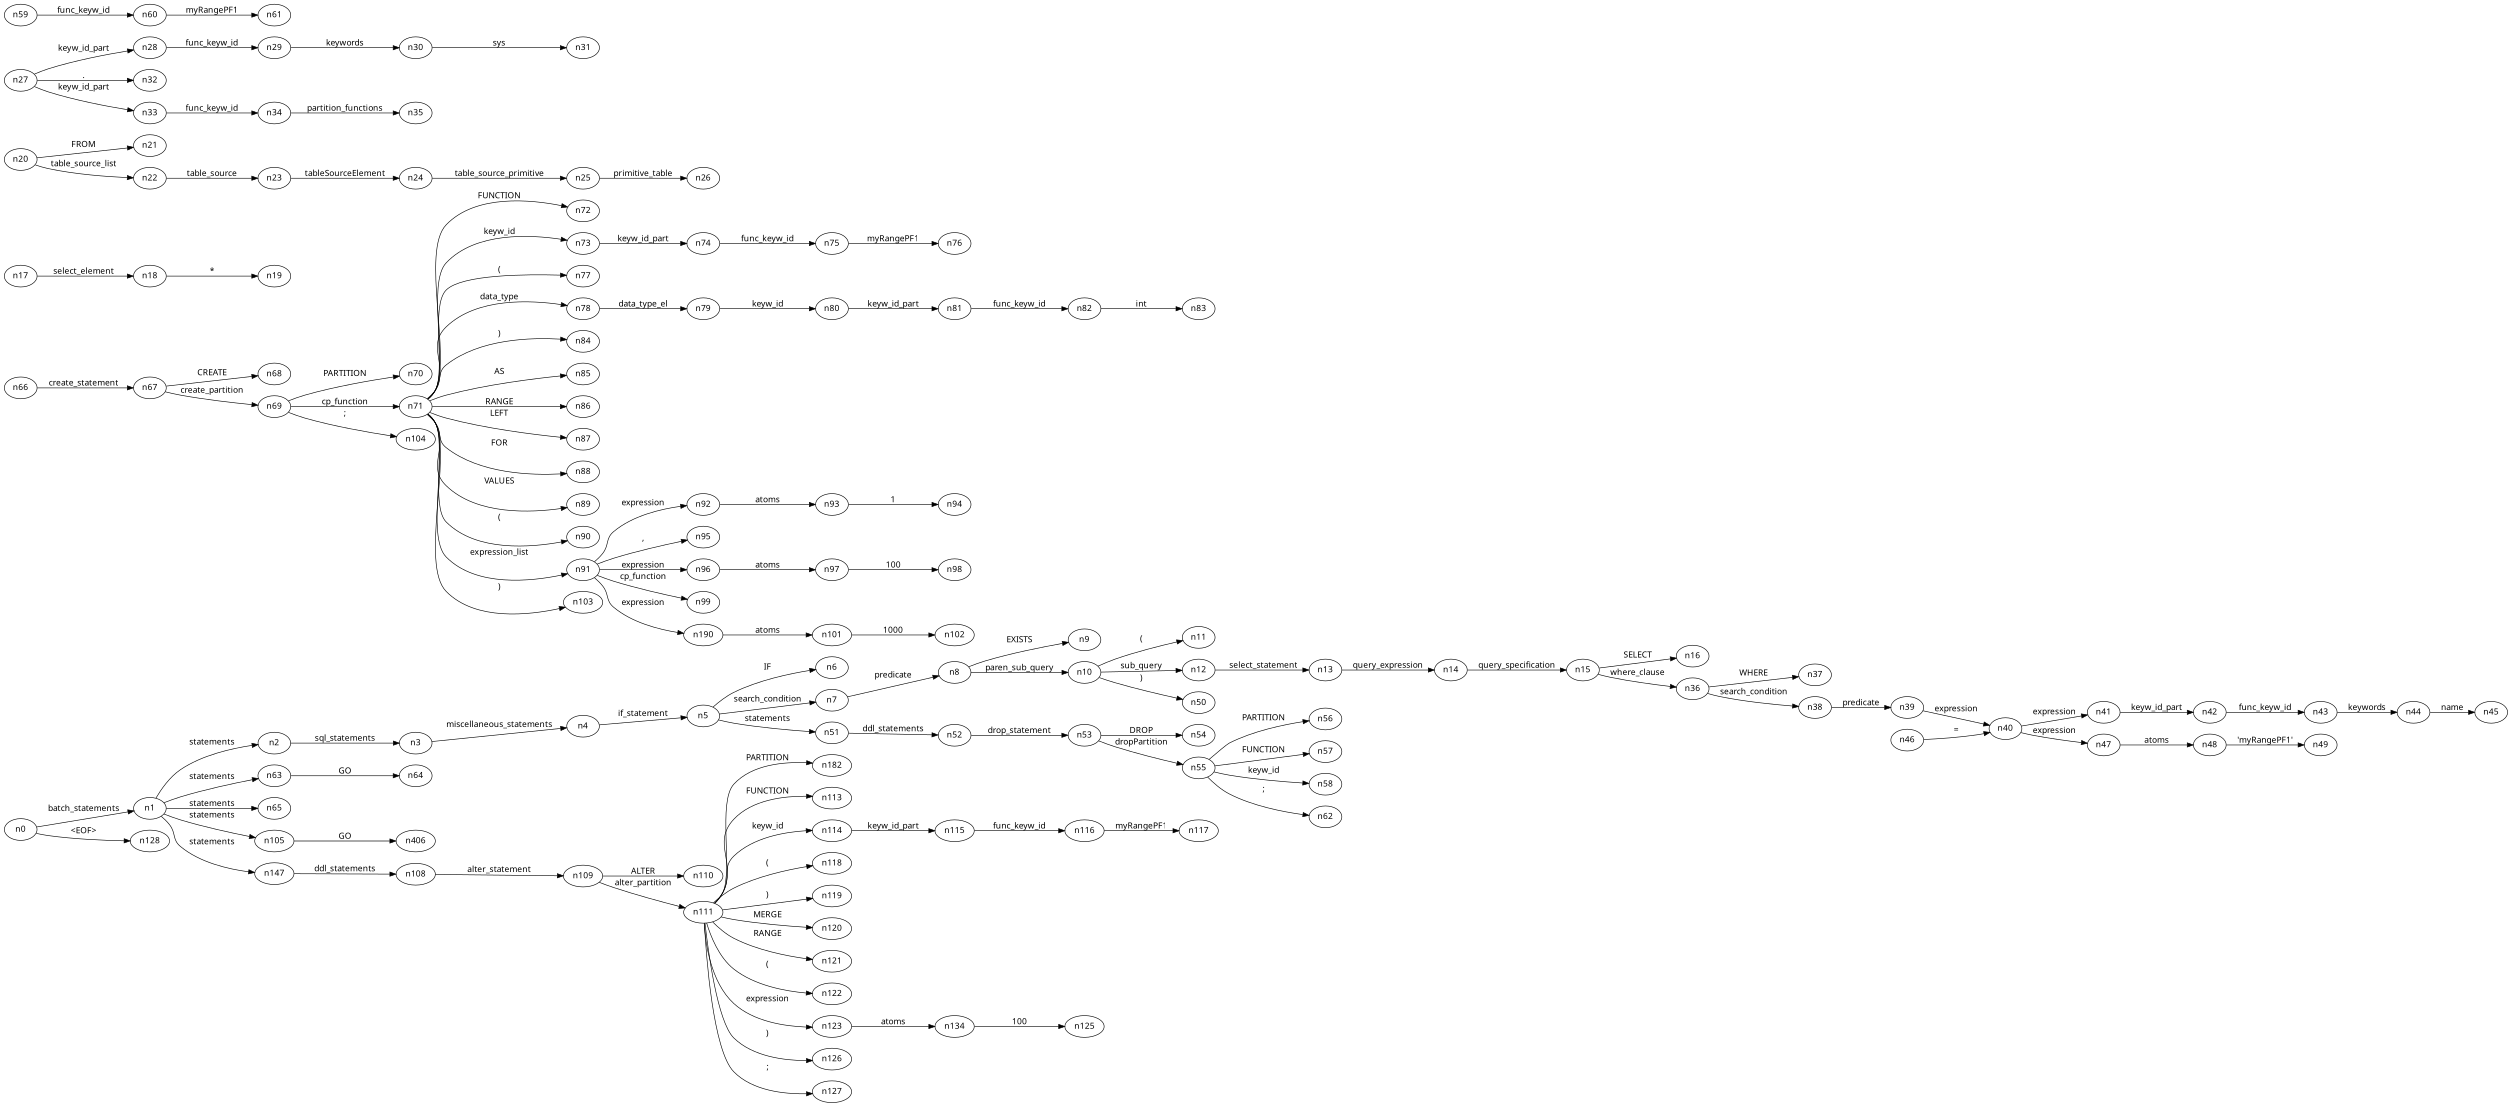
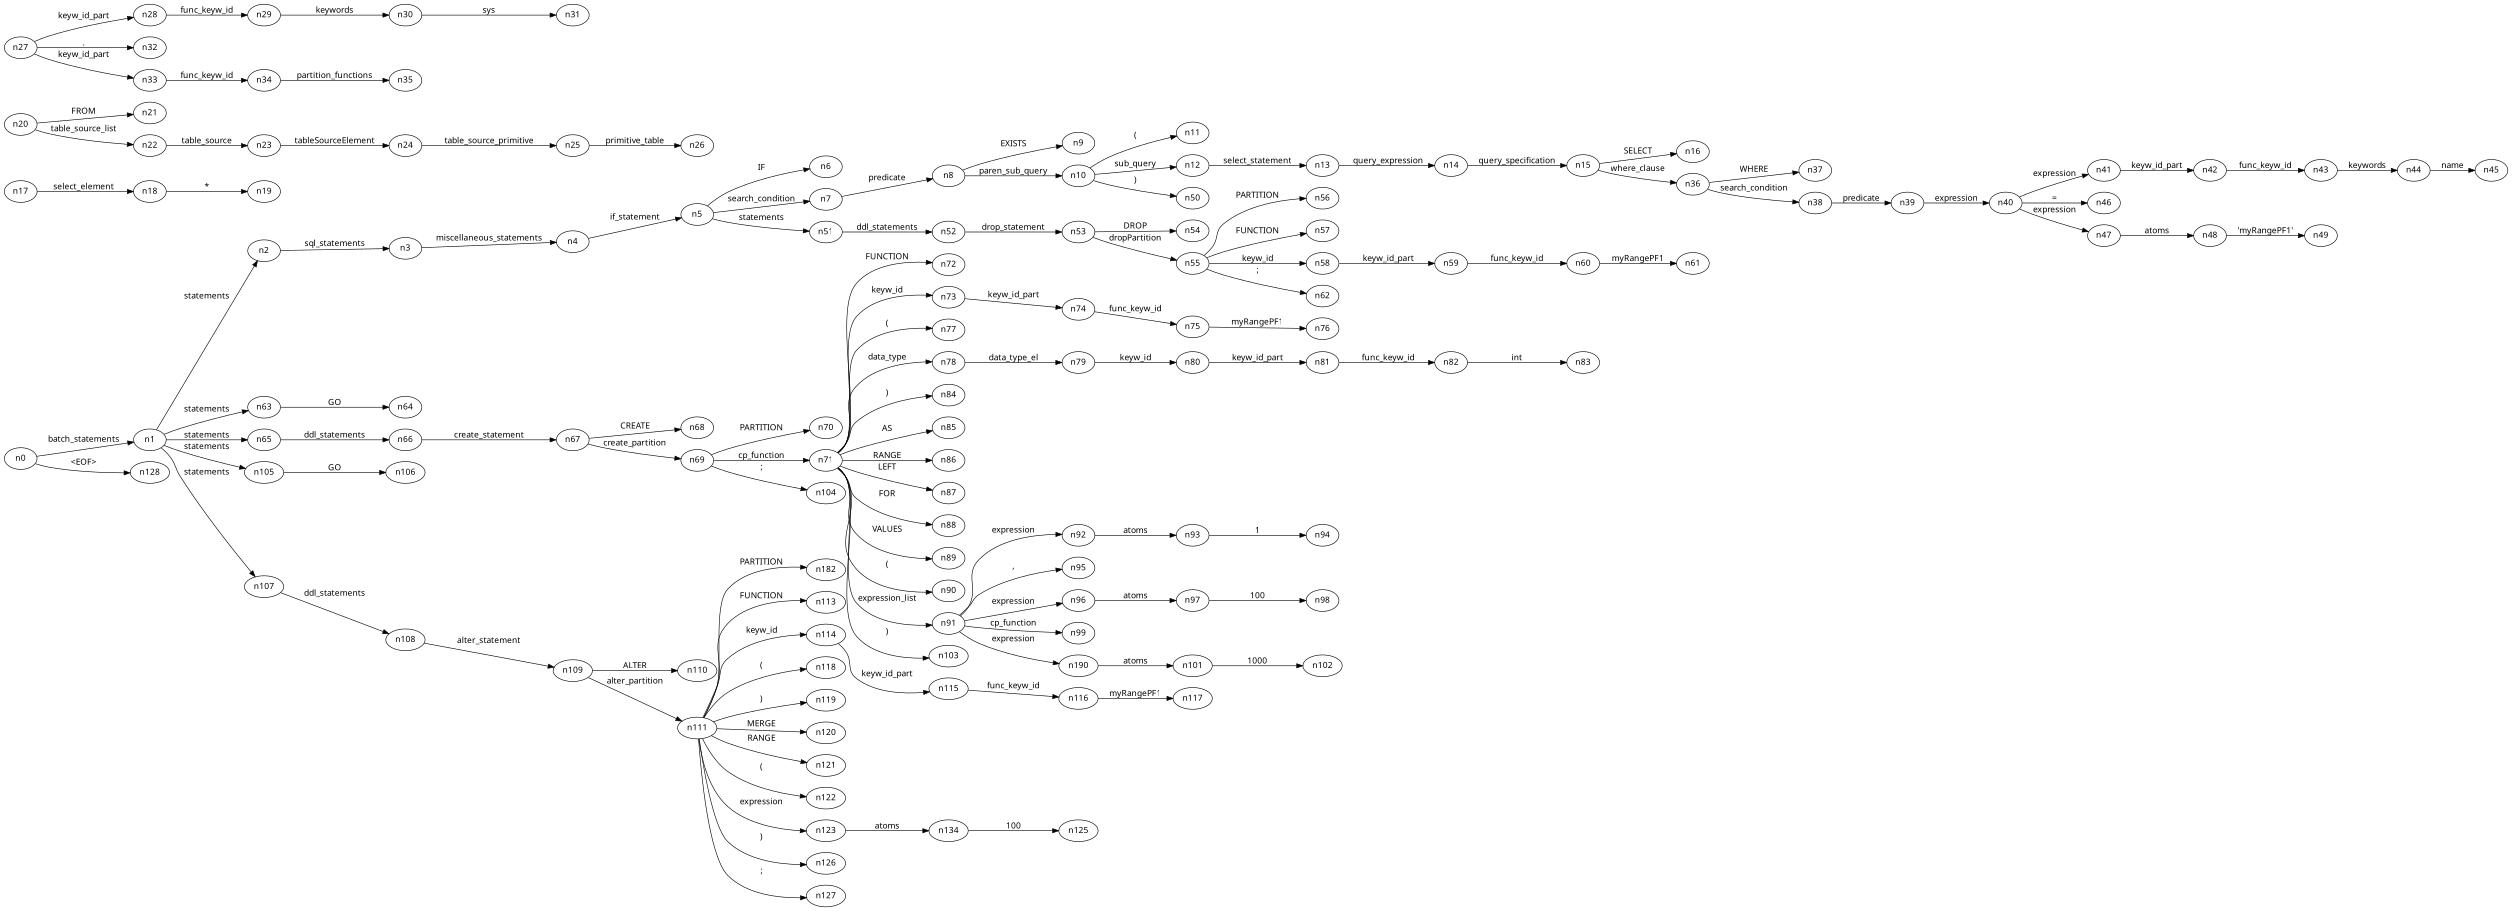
none -> (1384, 263)
none -> (332, 440)
(1954, 737) -> (2052, 203)
(416, 841) -> (405, 472)
(274, 874) -> (264, 587)
